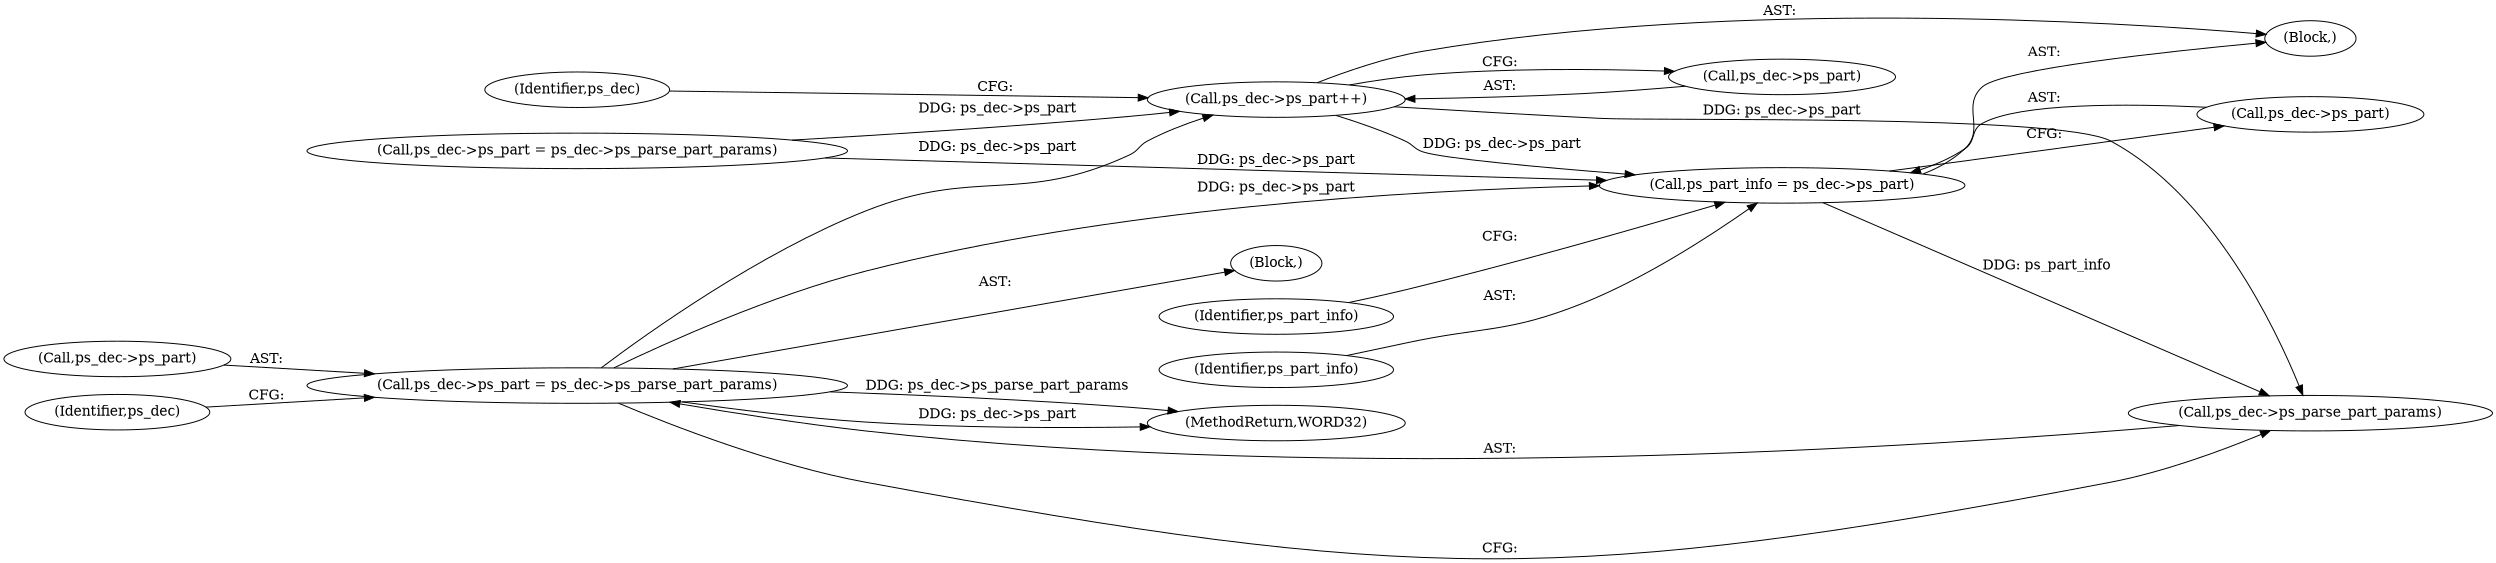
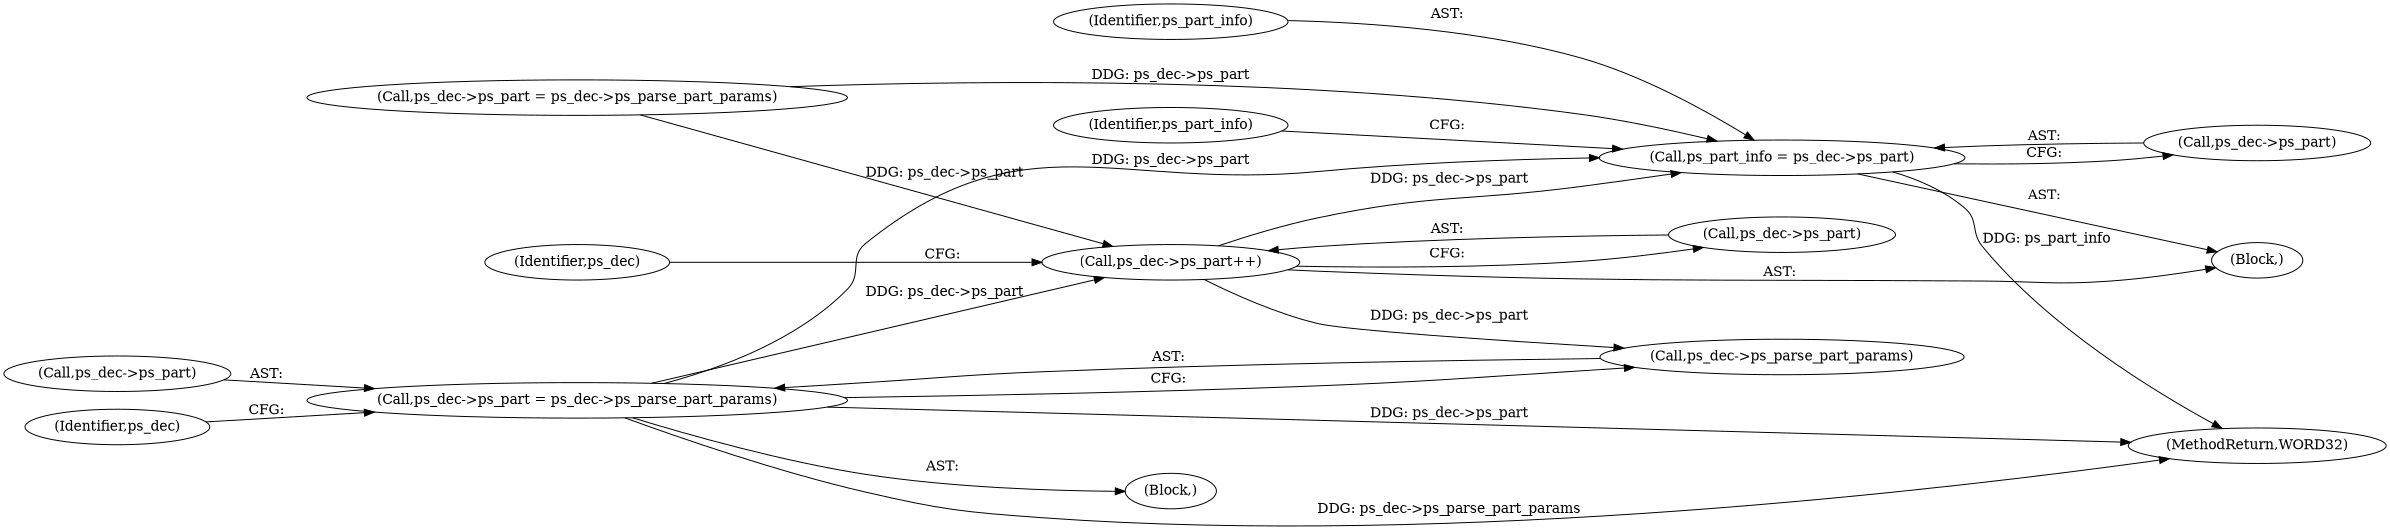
(2041, 297) -> (2041, 306)
